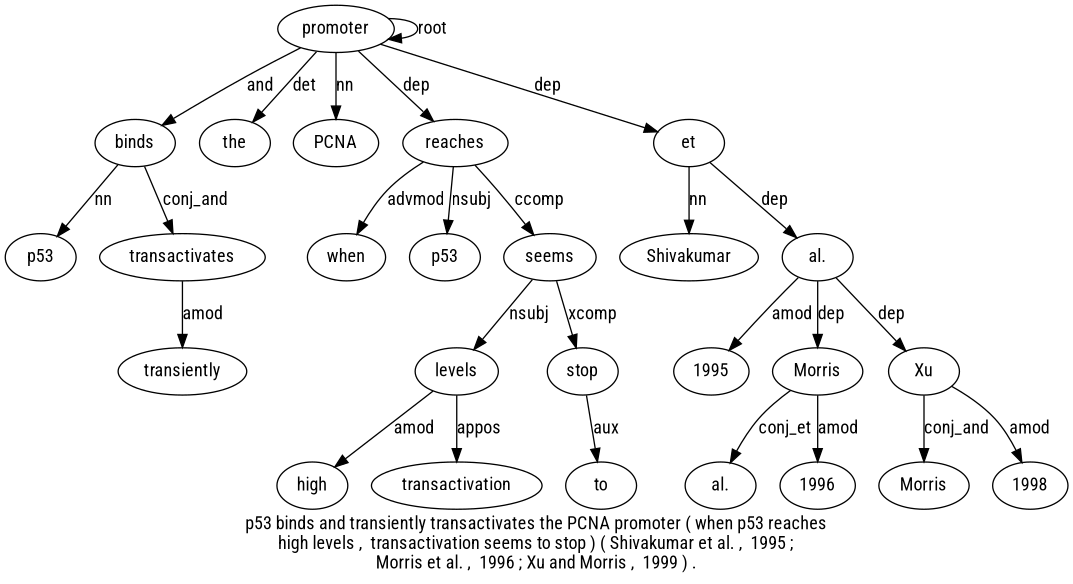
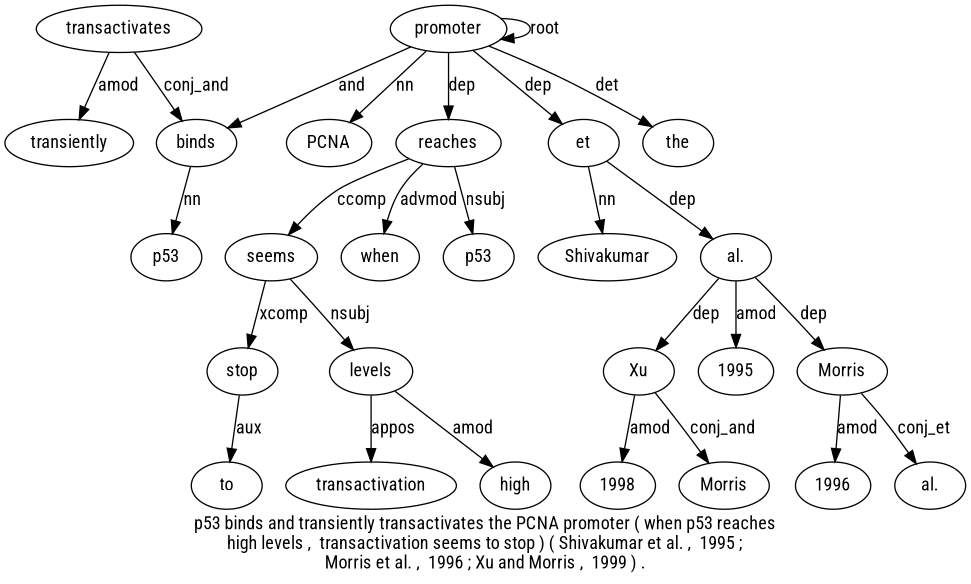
(156, 194) -> (154, 81)
